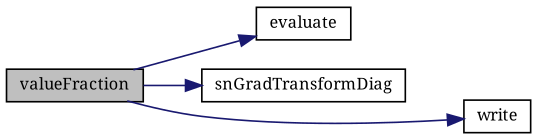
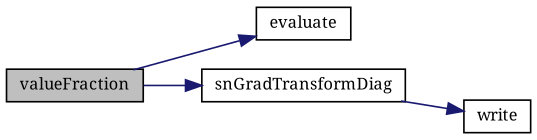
(286, 122) -> (424, 105)
